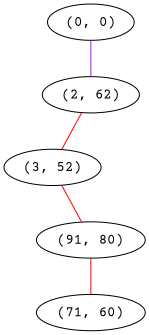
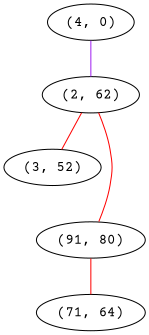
(91, 22) -> (91, 22)
(72, 204) -> (112, 167)
(91, 313) -> (91, 313)
